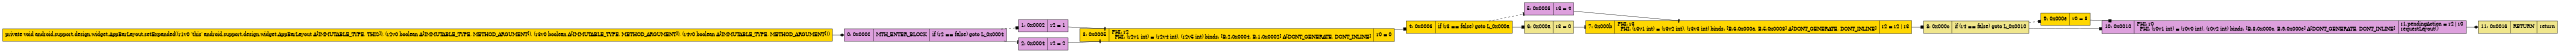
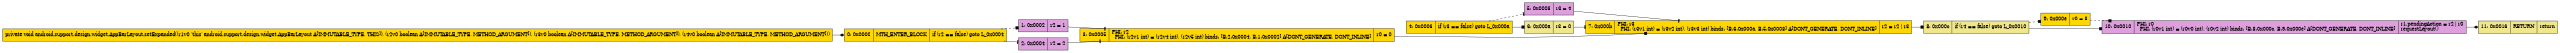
(2099, 20) -> (2099, 20)
(1399, 29) -> (1519, 37)
(925, 35) -> (925, 35)
